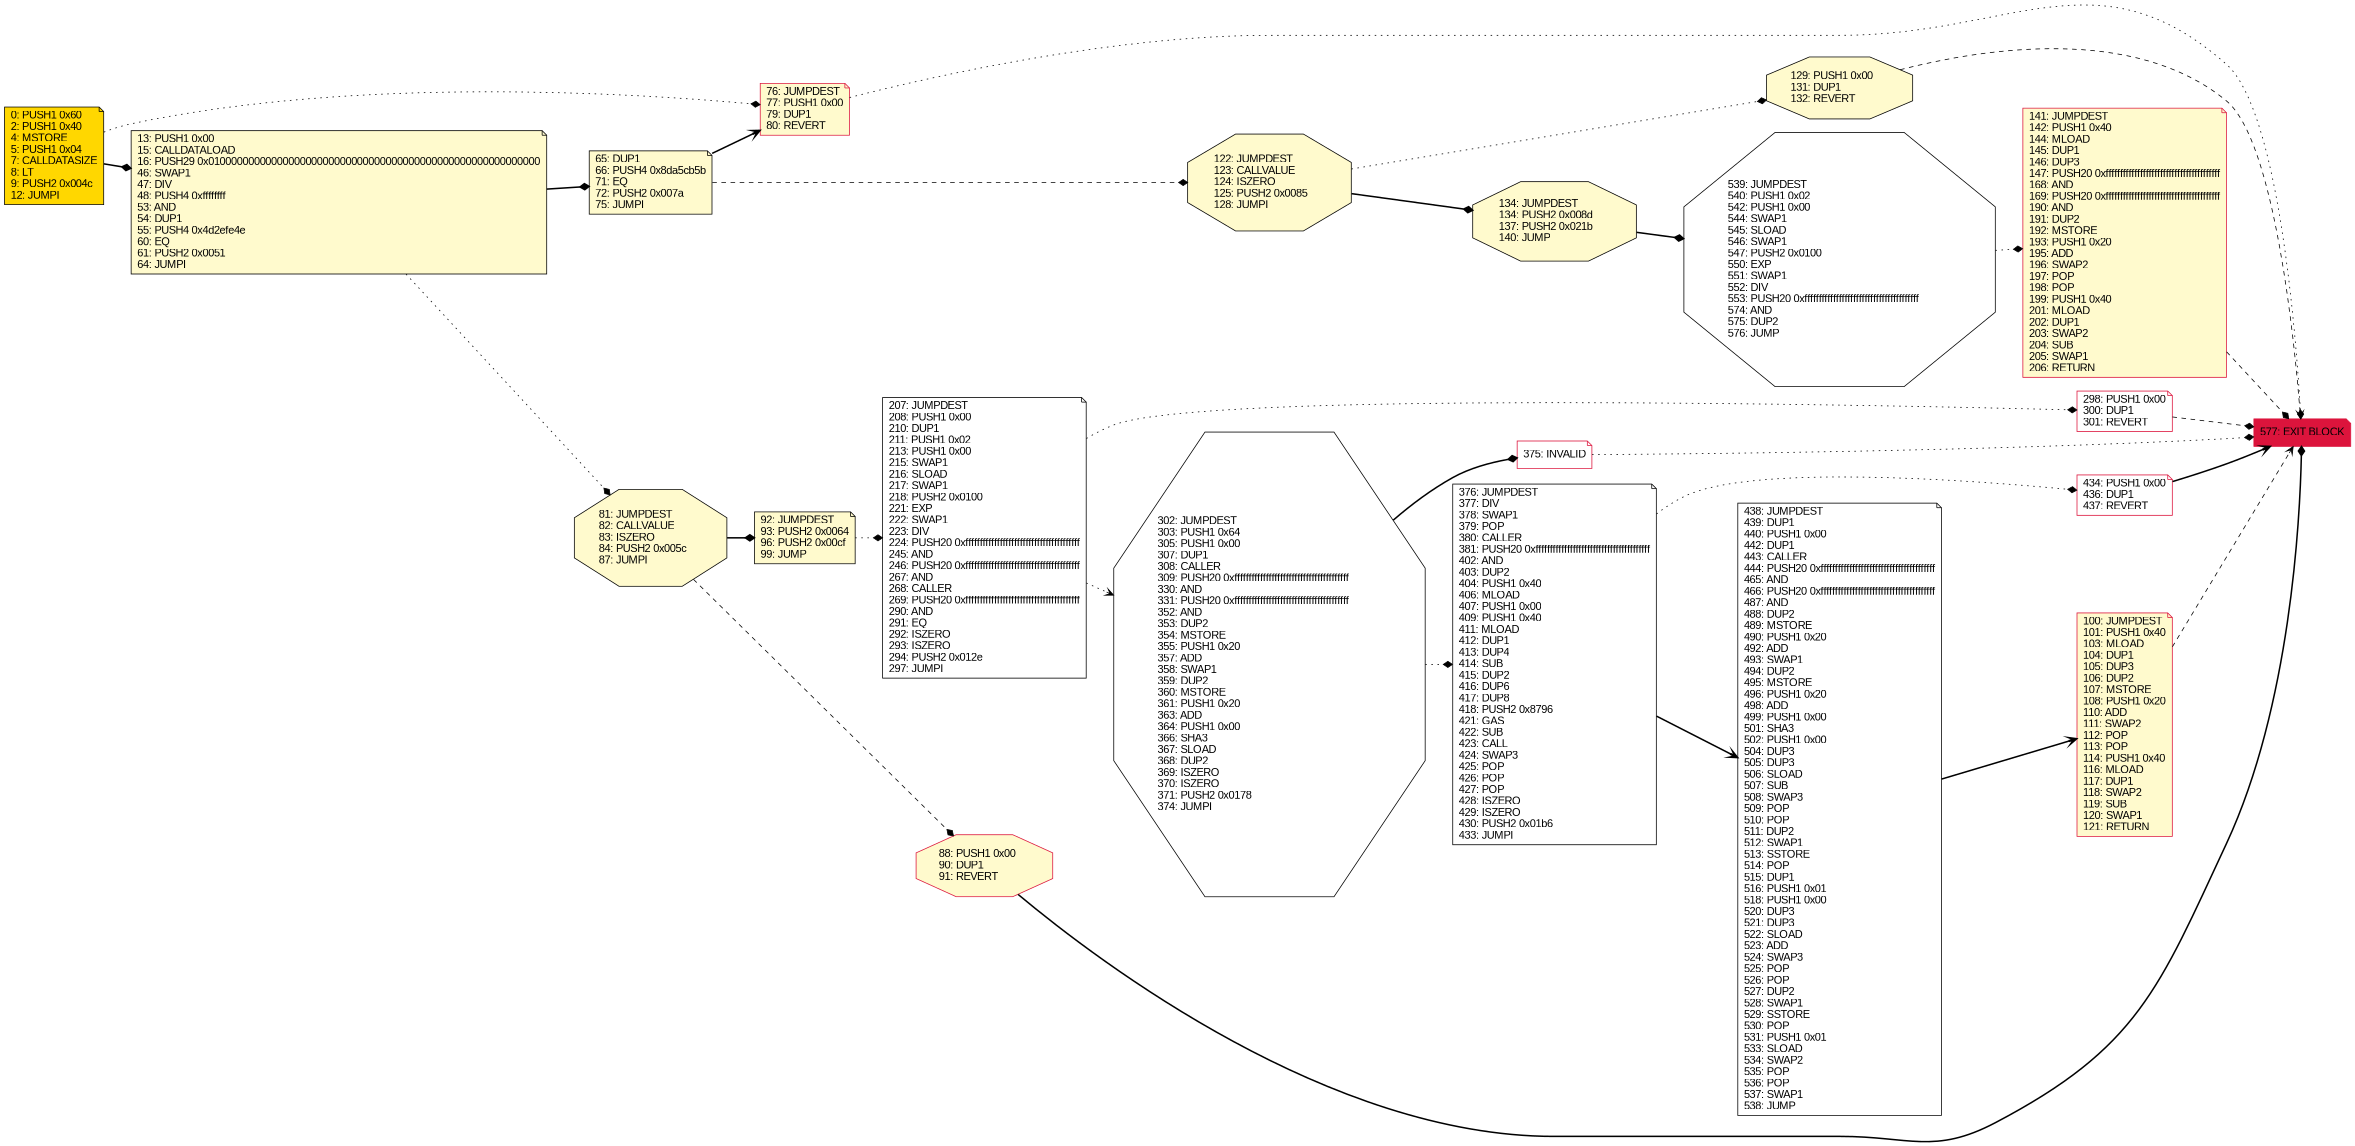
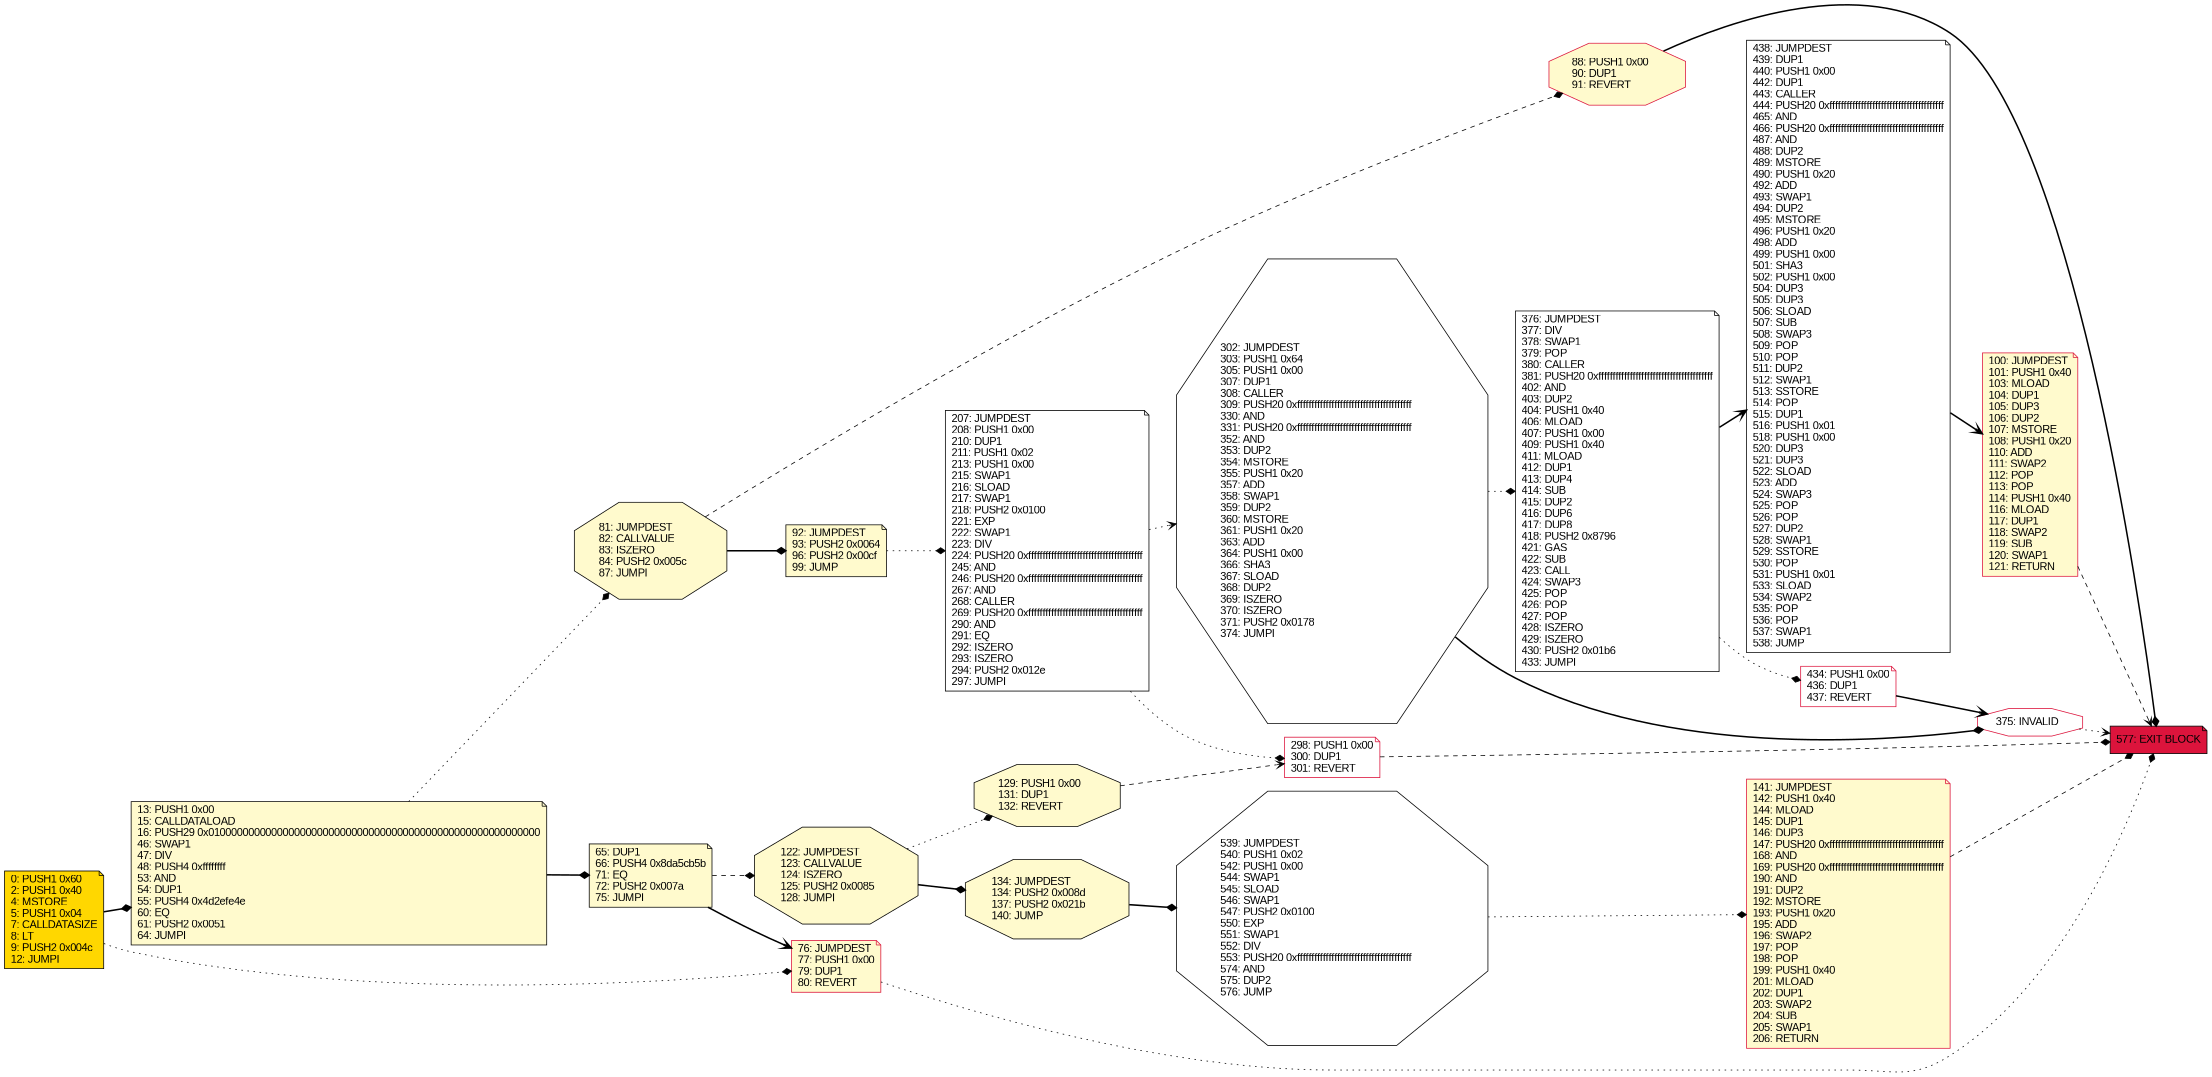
(2220, 96) -> (1198, 775)
(2302, 433) -> (2159, 740)
(1918, 450) -> (2091, 731)
(1555, 455) -> (2030, 722)
(2218, 467) -> (1938, 704)
